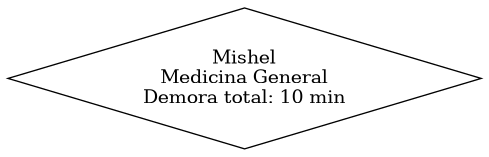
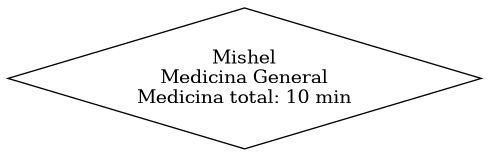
(245, 78) -> (245, 78)
